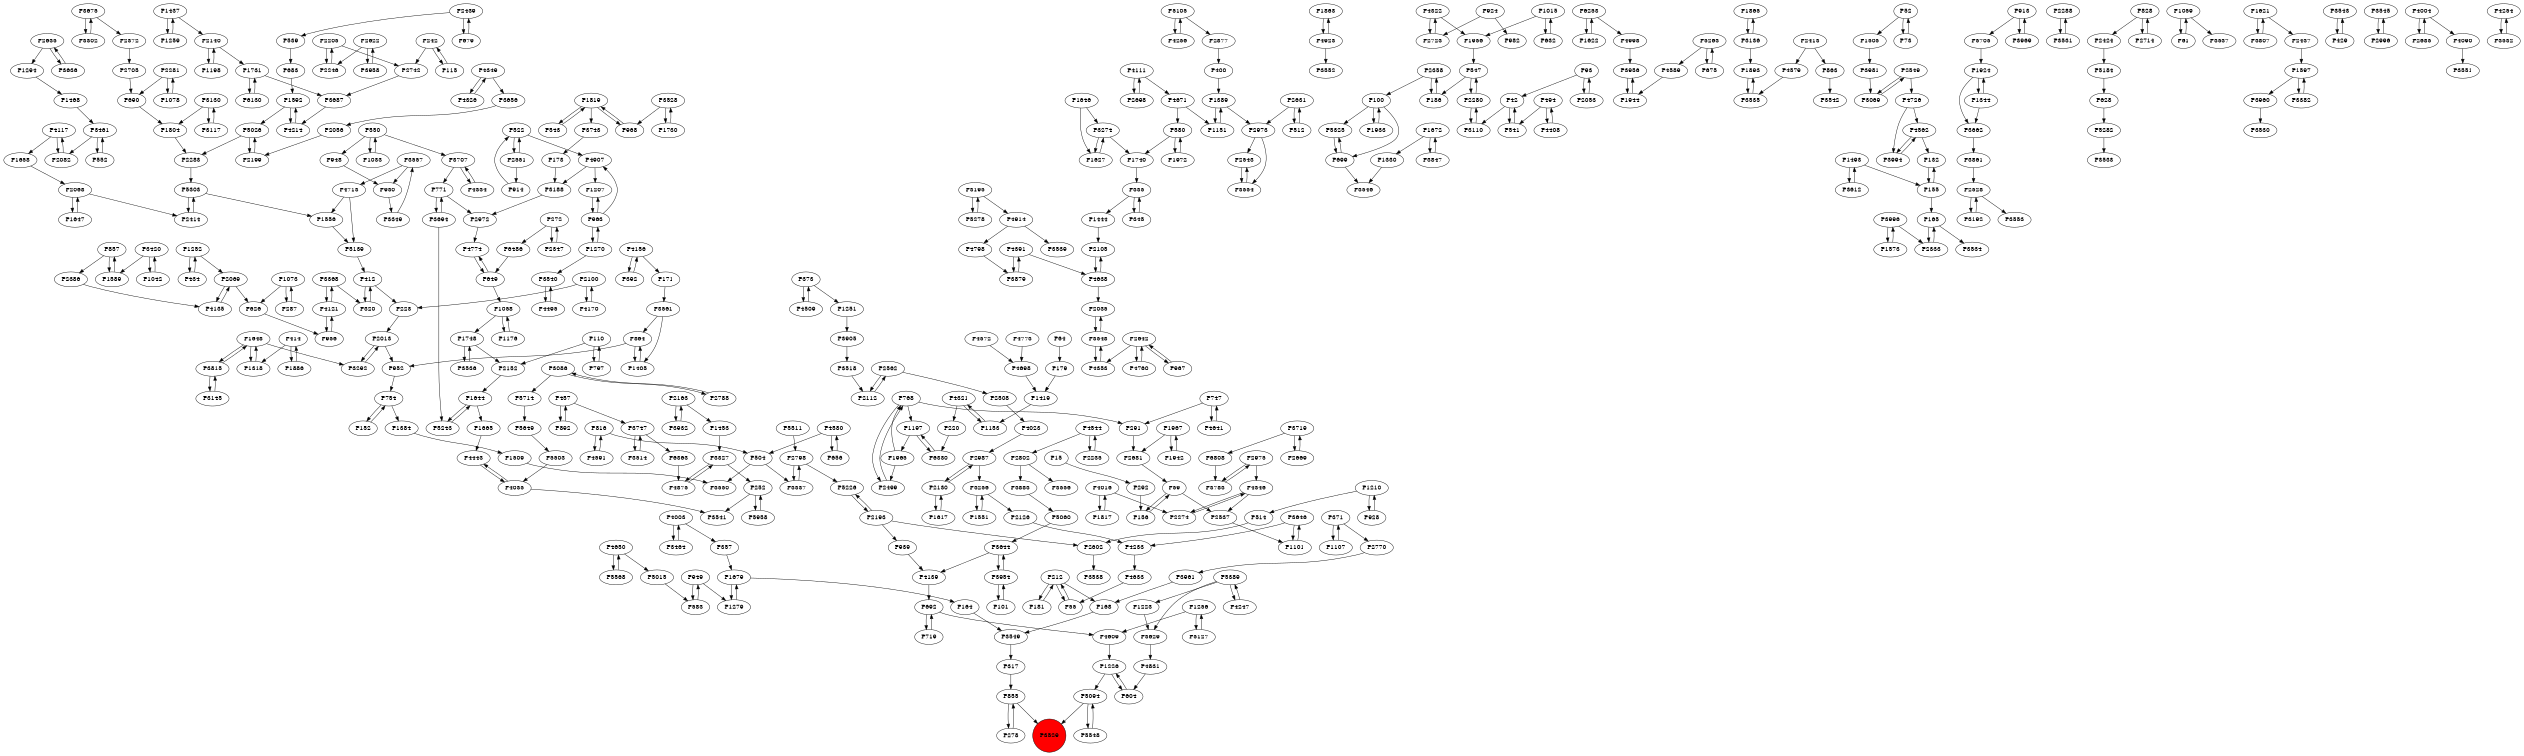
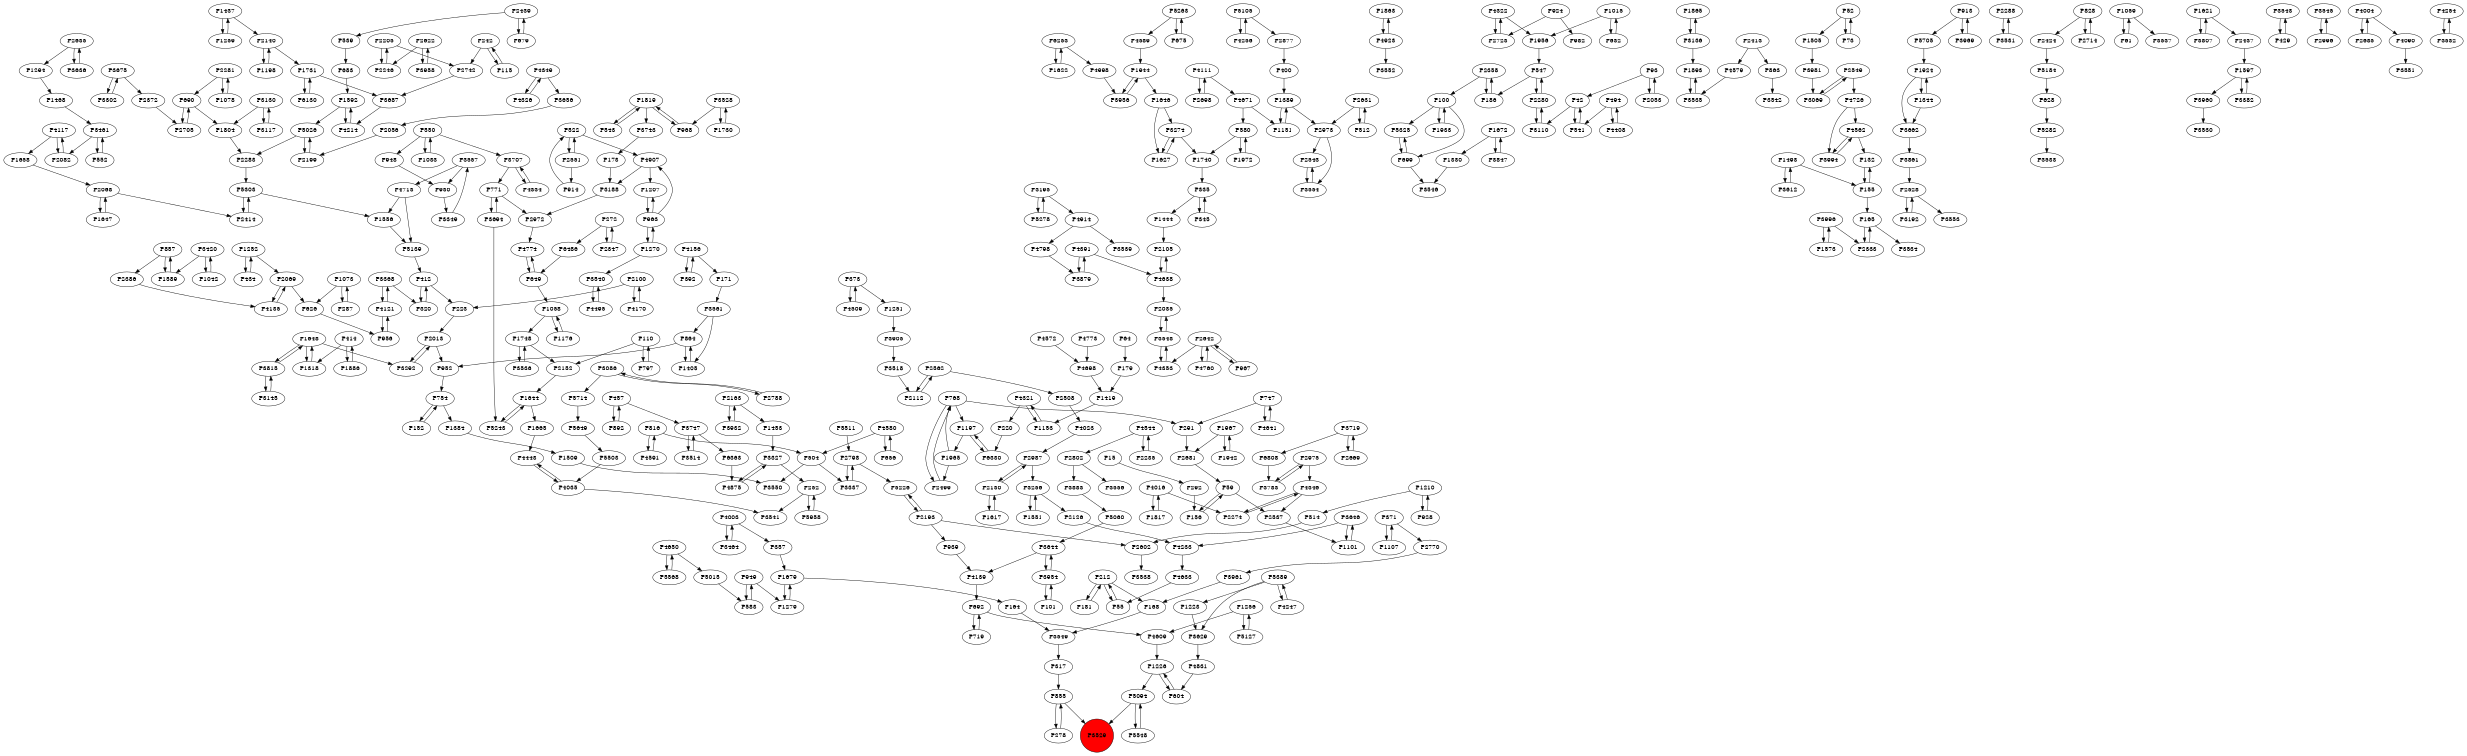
none -> (1150, 84)
none -> (183, 113)
